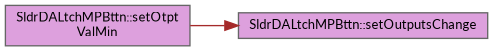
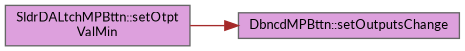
(363, 26) -> (349, 26)
